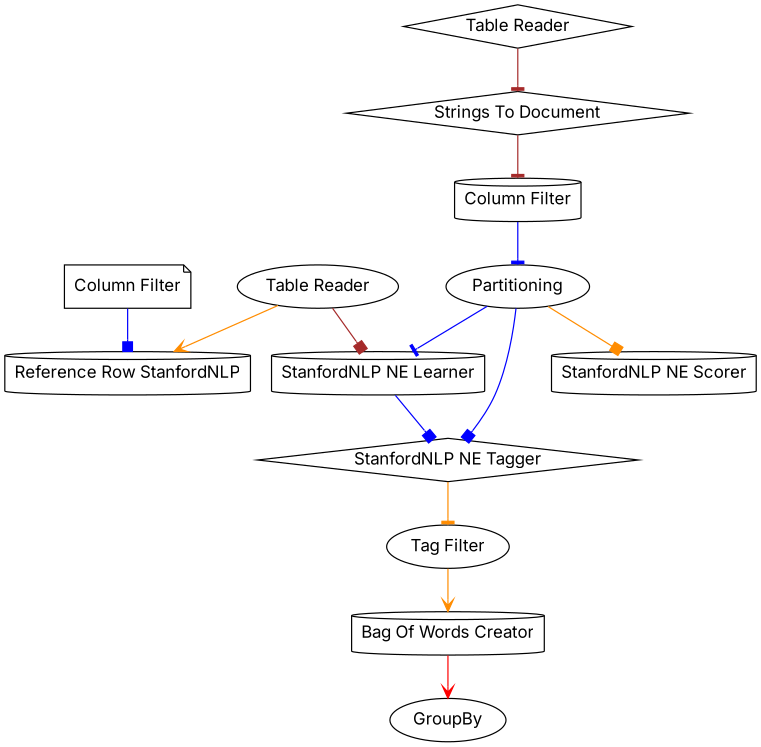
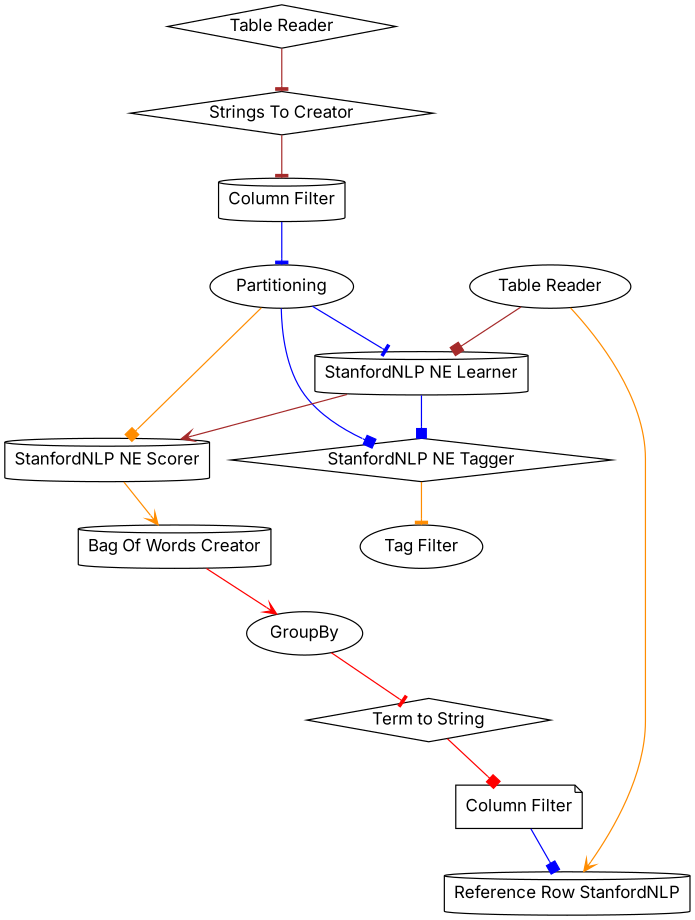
(518, 113) -> (282, 113)
none -> (270, 415)
(448, 584) -> (137, 499)
none -> (429, 720)
